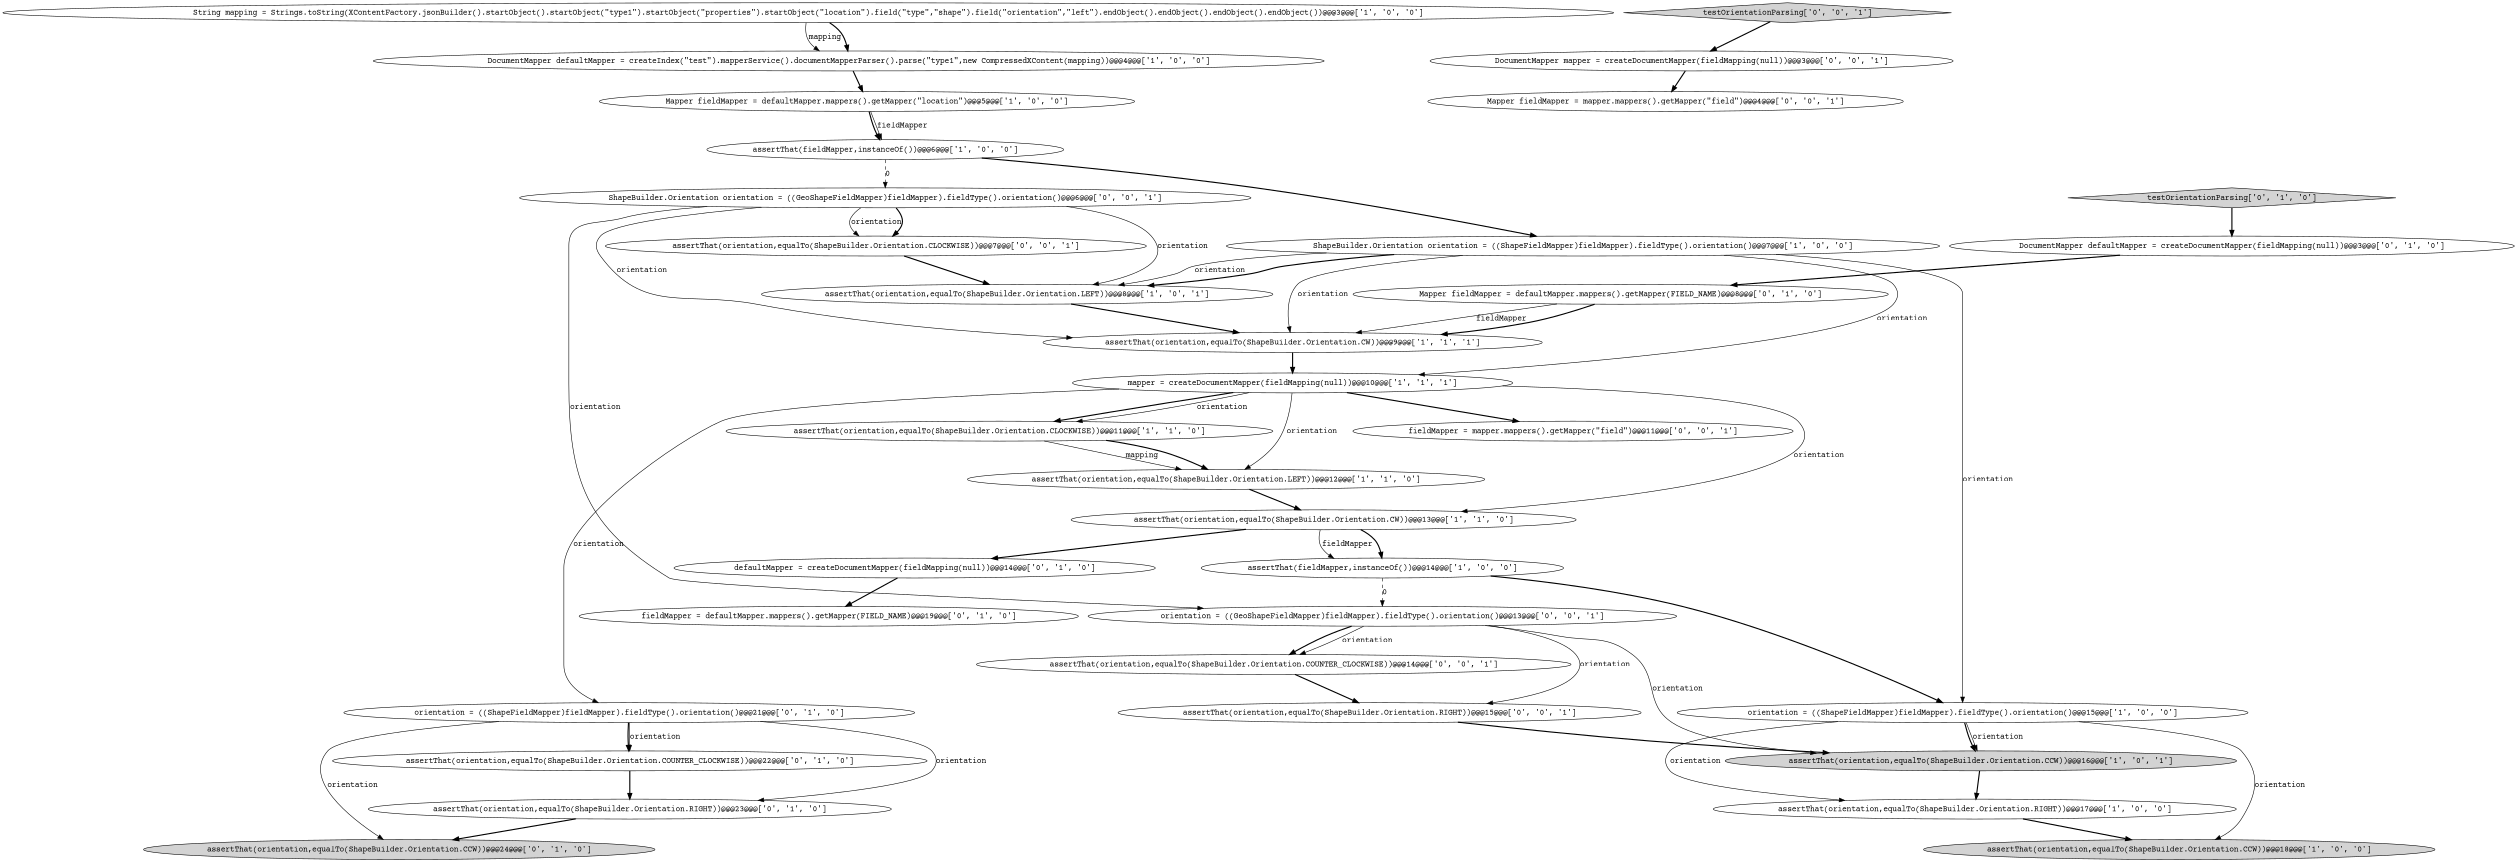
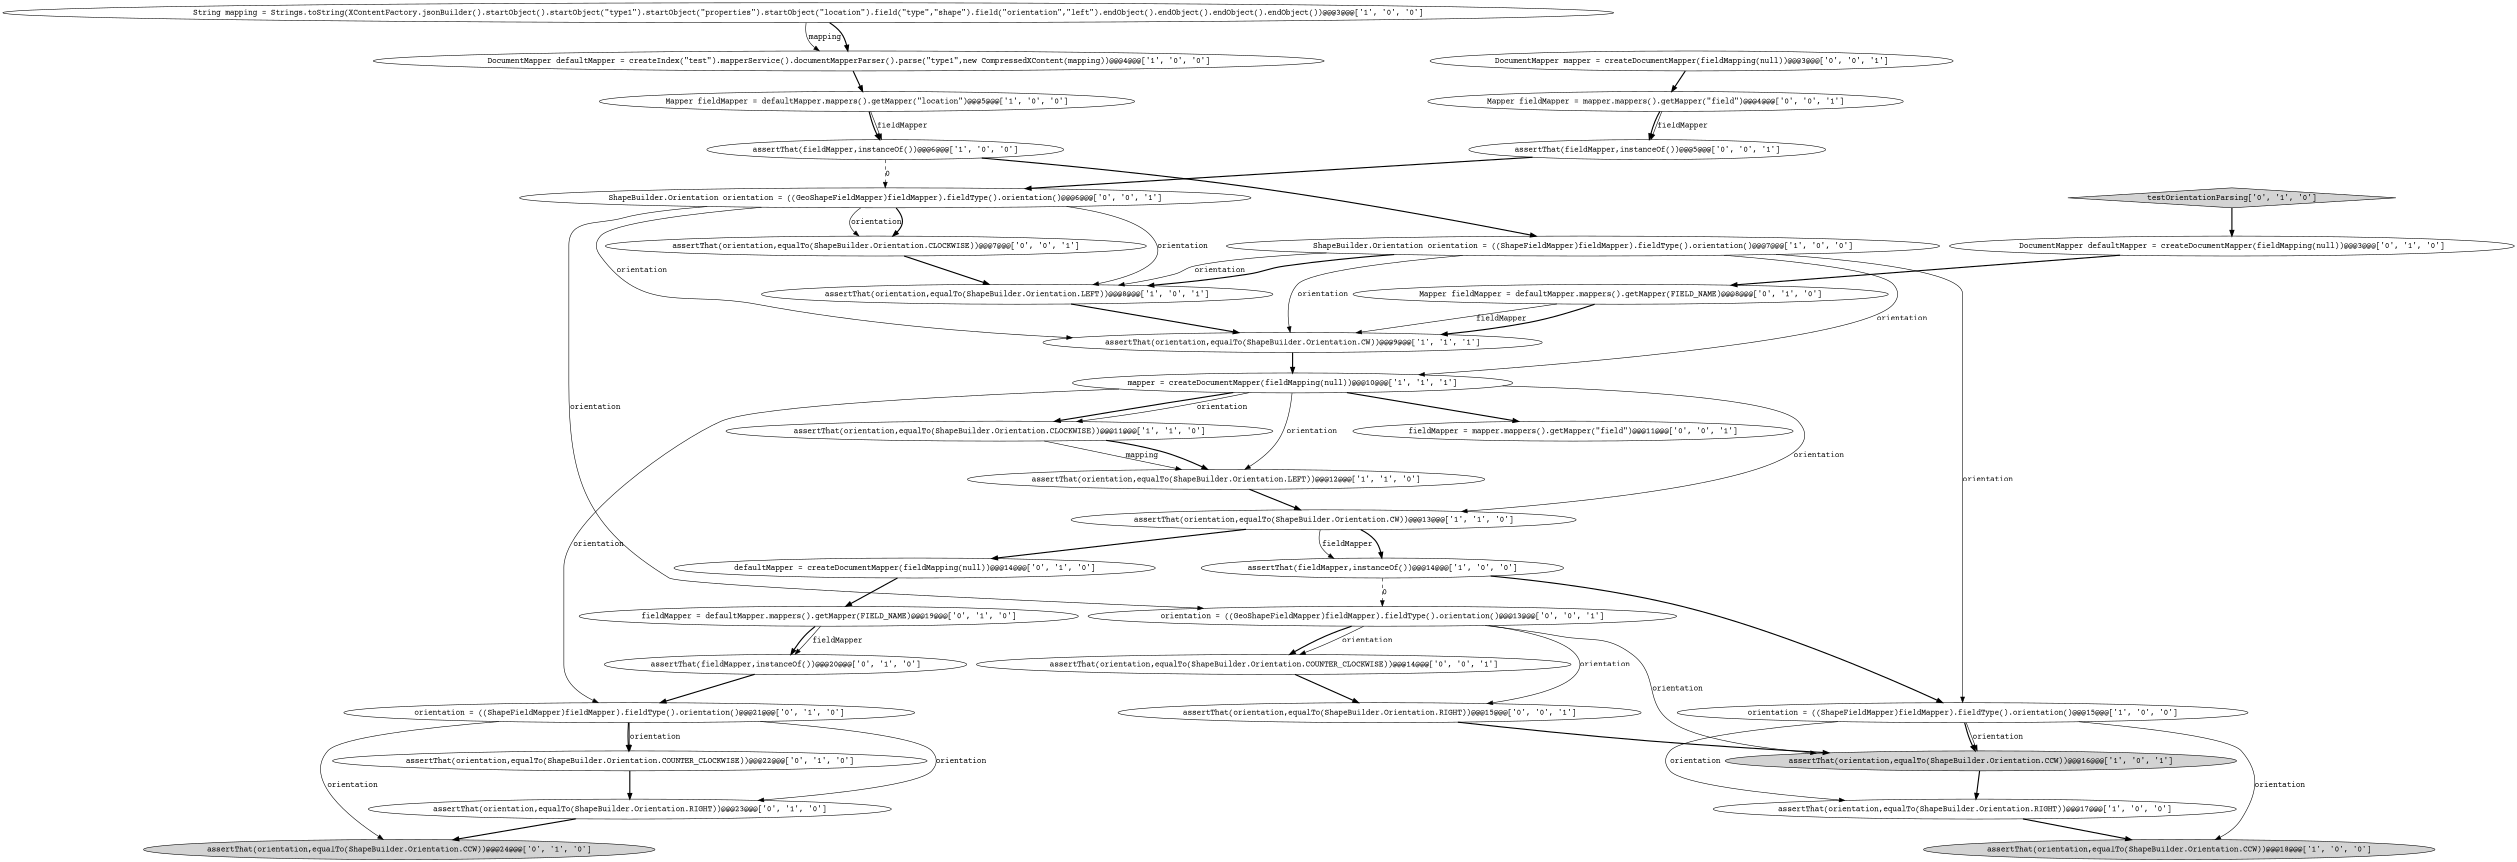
(1787, 13) -> none
none -> (1647, 150)
none -> (786, 664)
